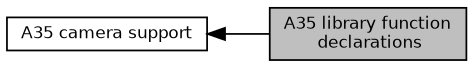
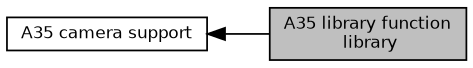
(368, 34) -> (368, 34)
